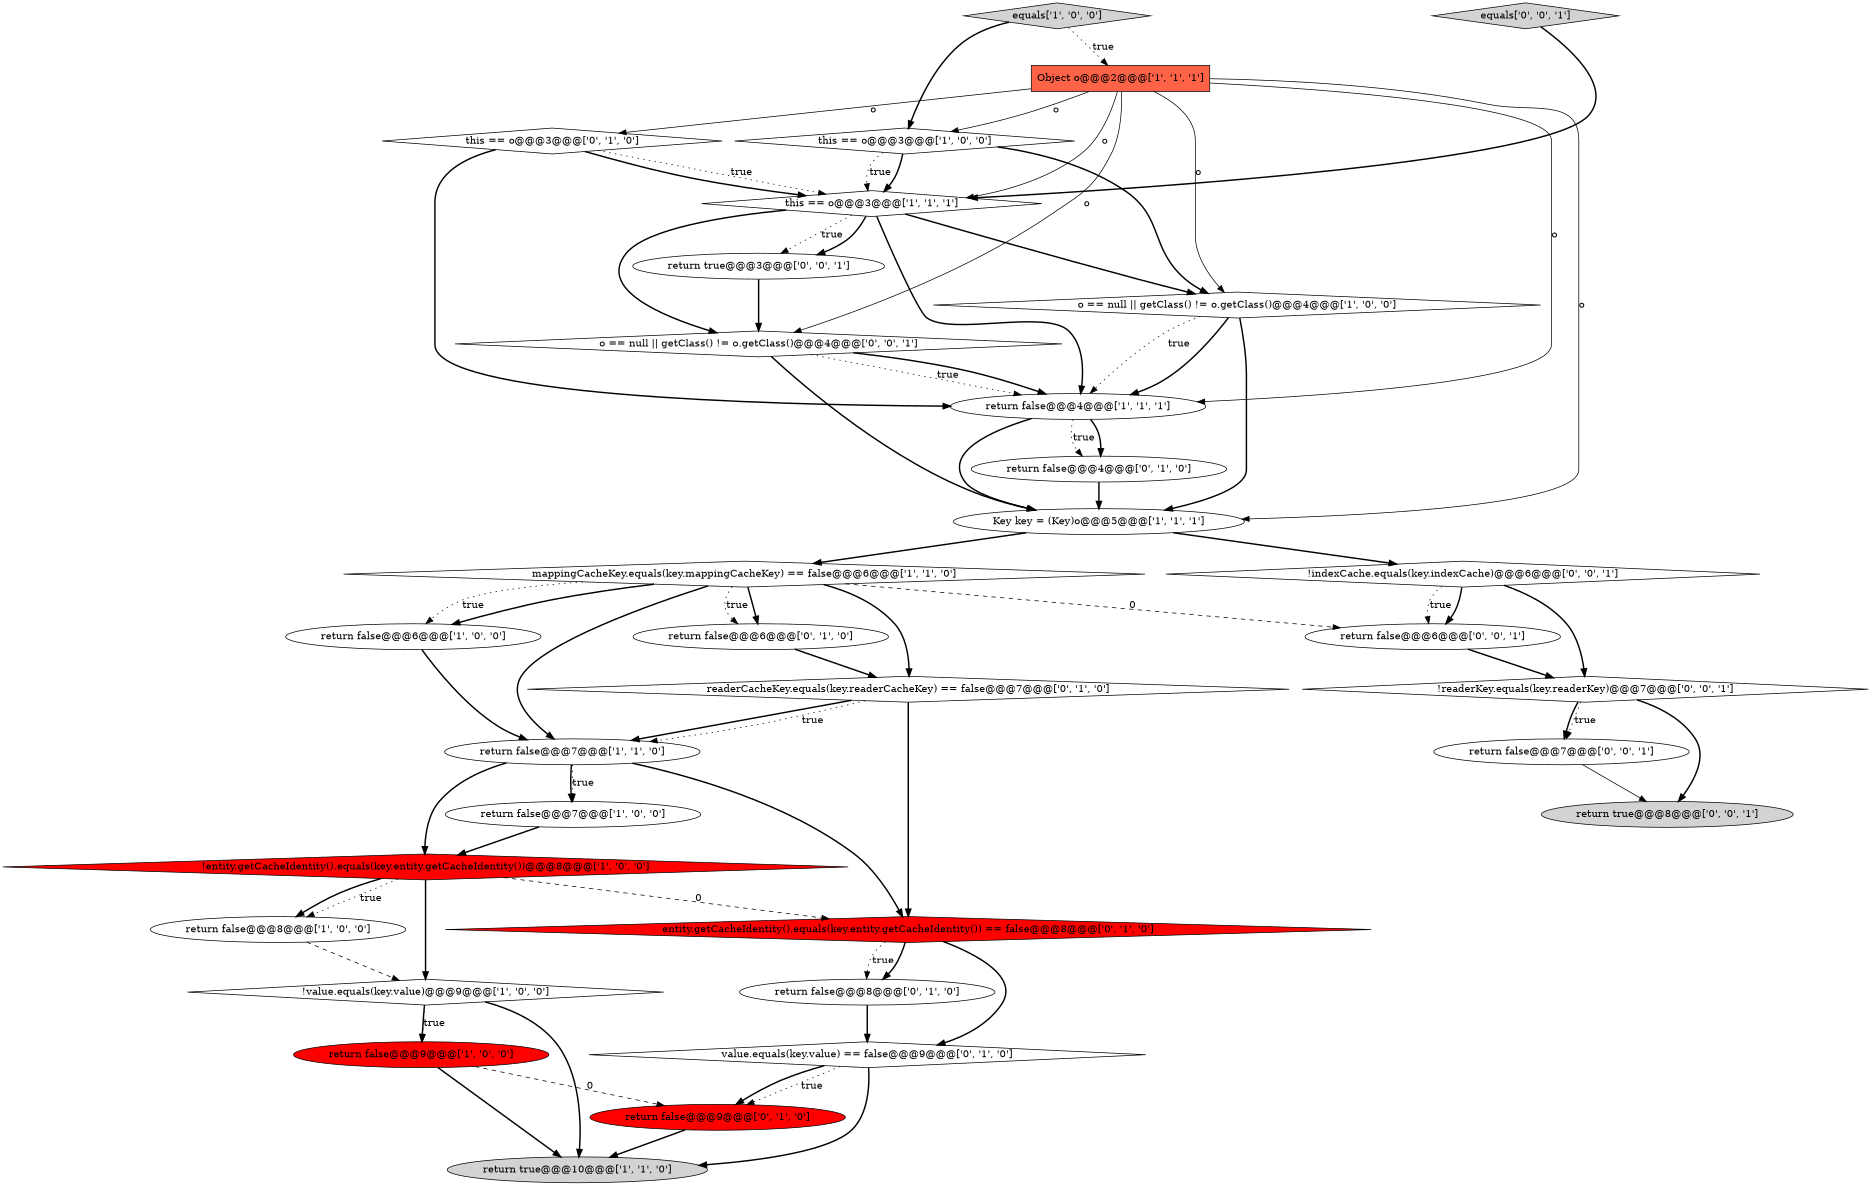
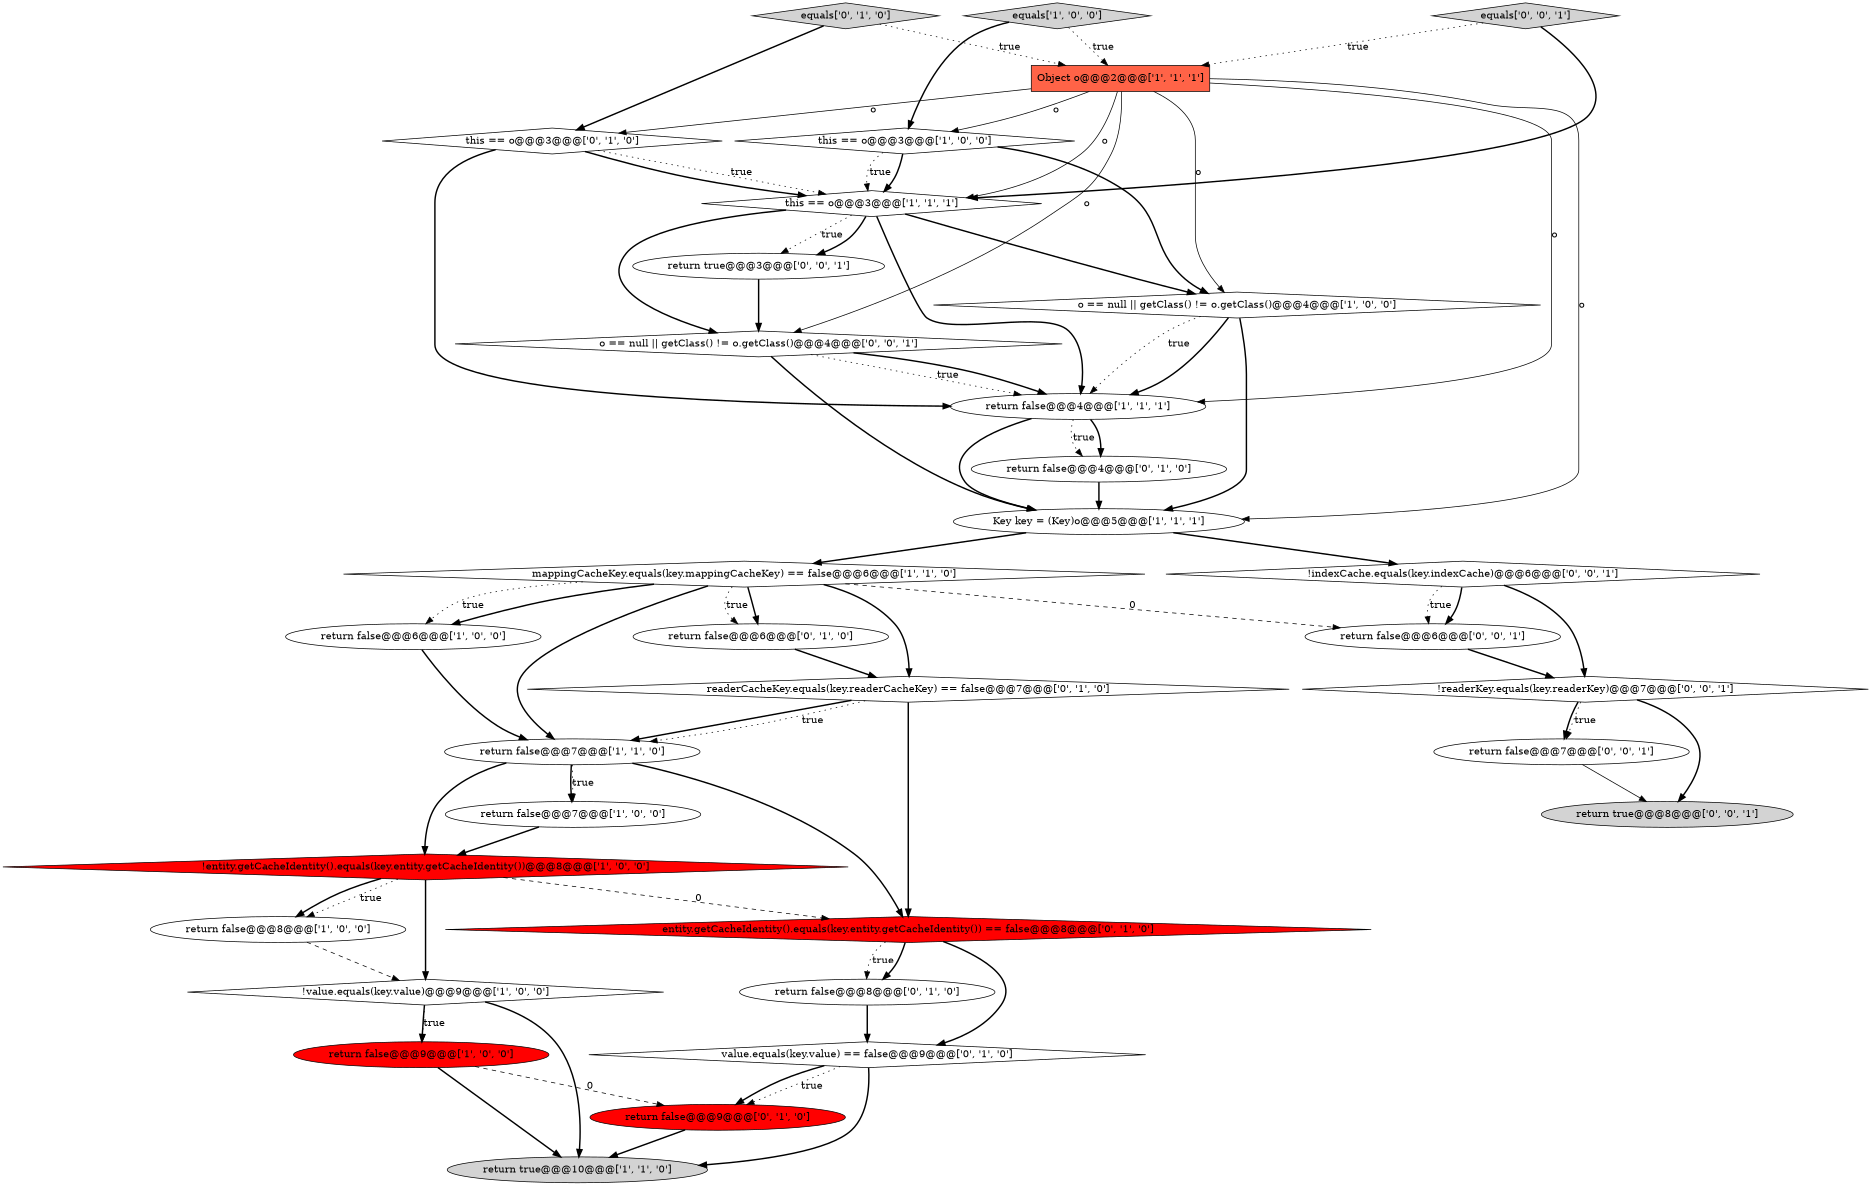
none -> (846, 16)
none -> (1346, 44)
